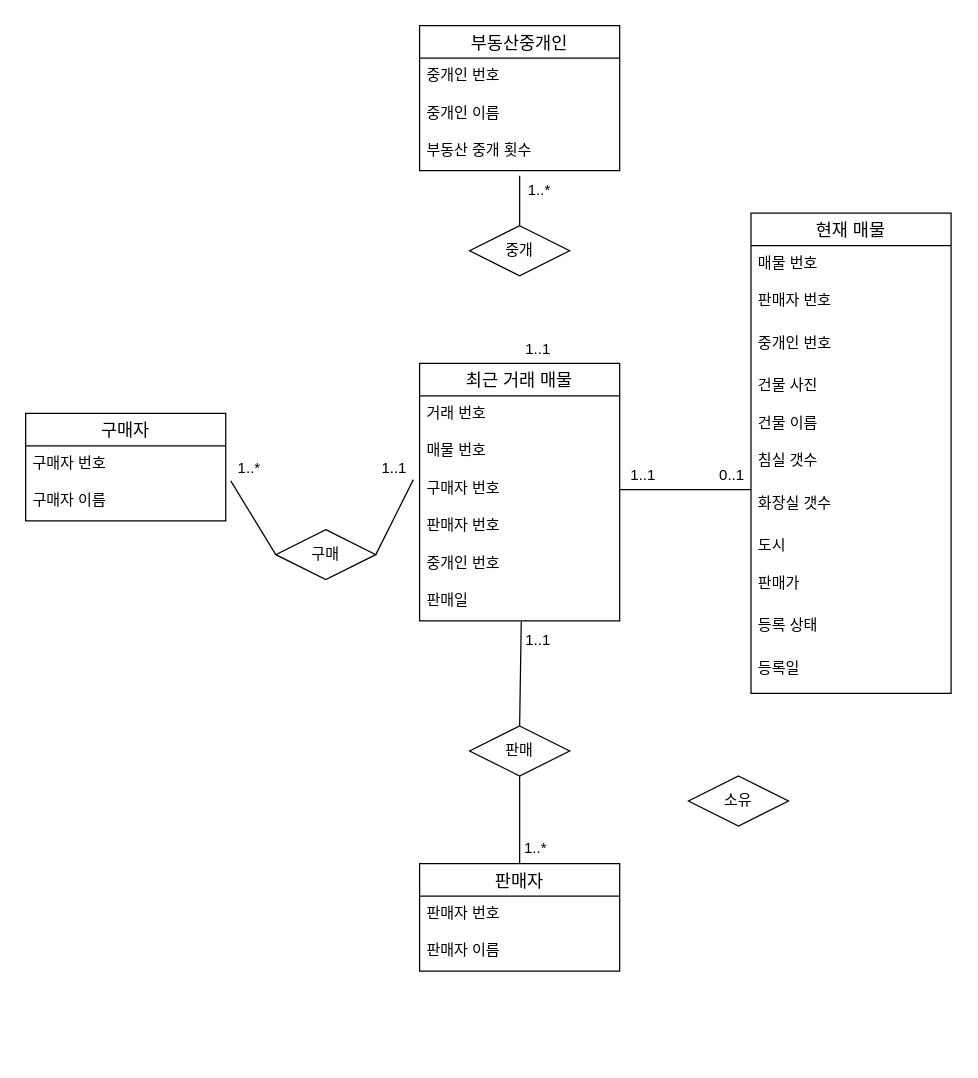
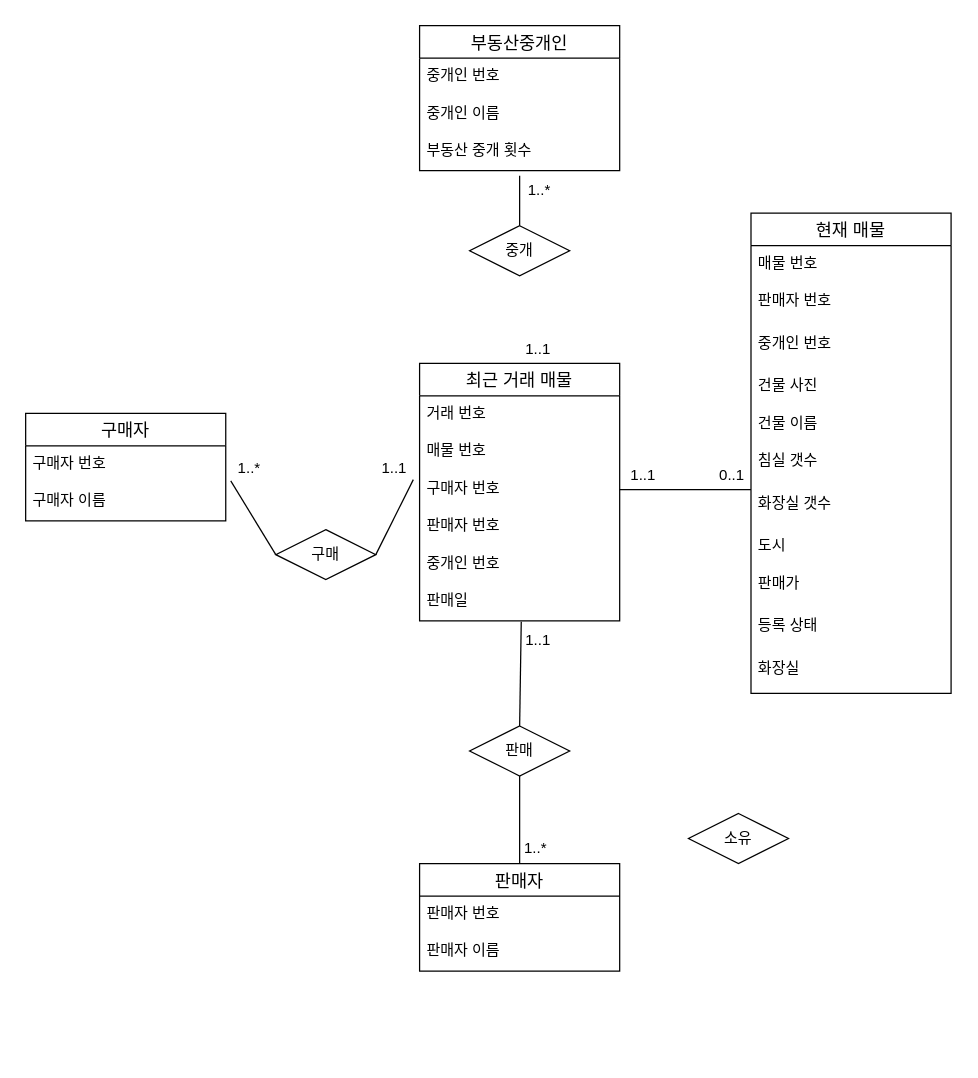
(780, 668) -> (780, 668)
(738, 801) -> (738, 838)
